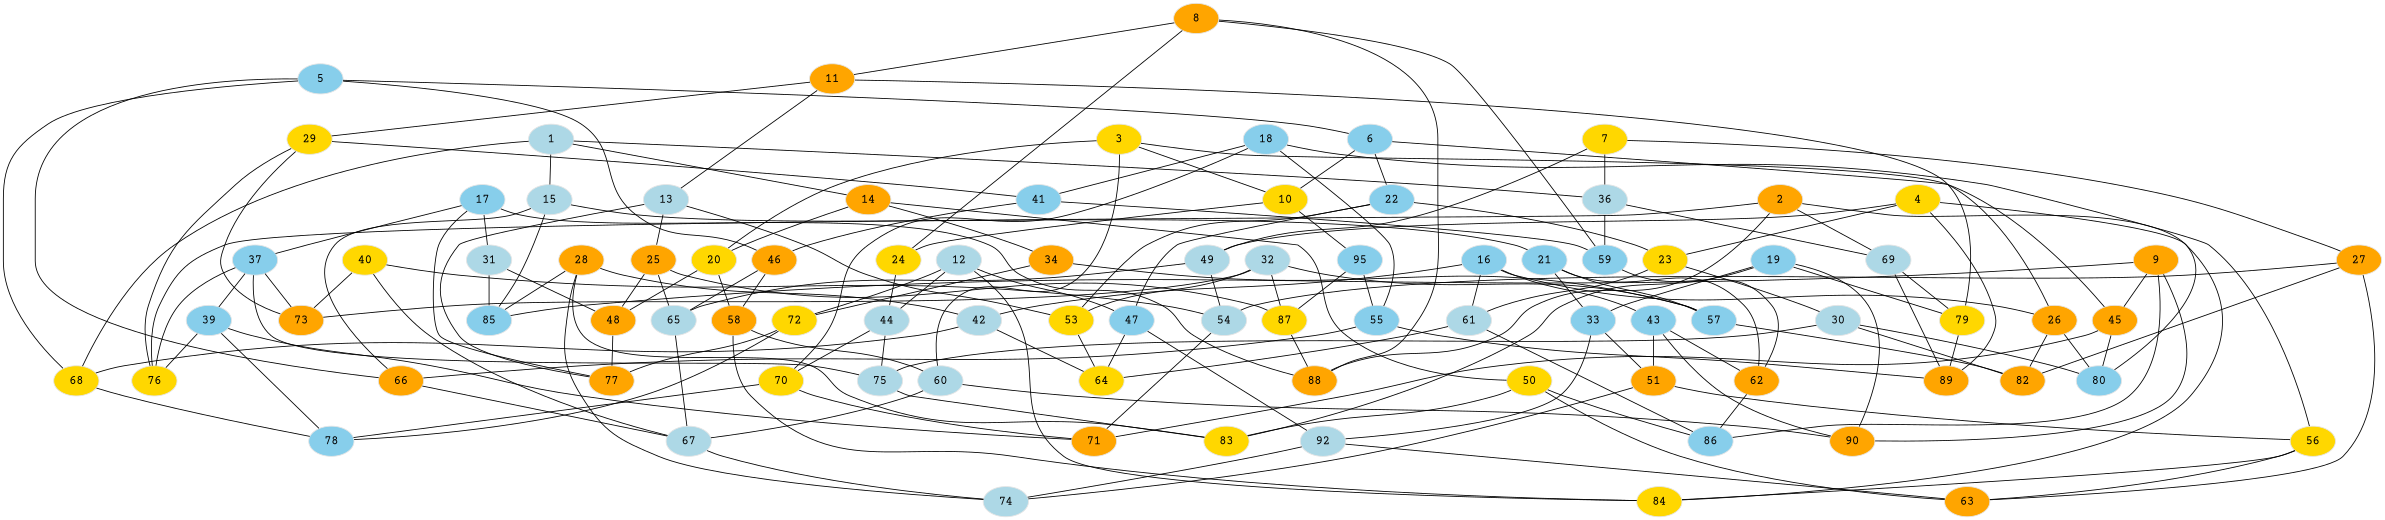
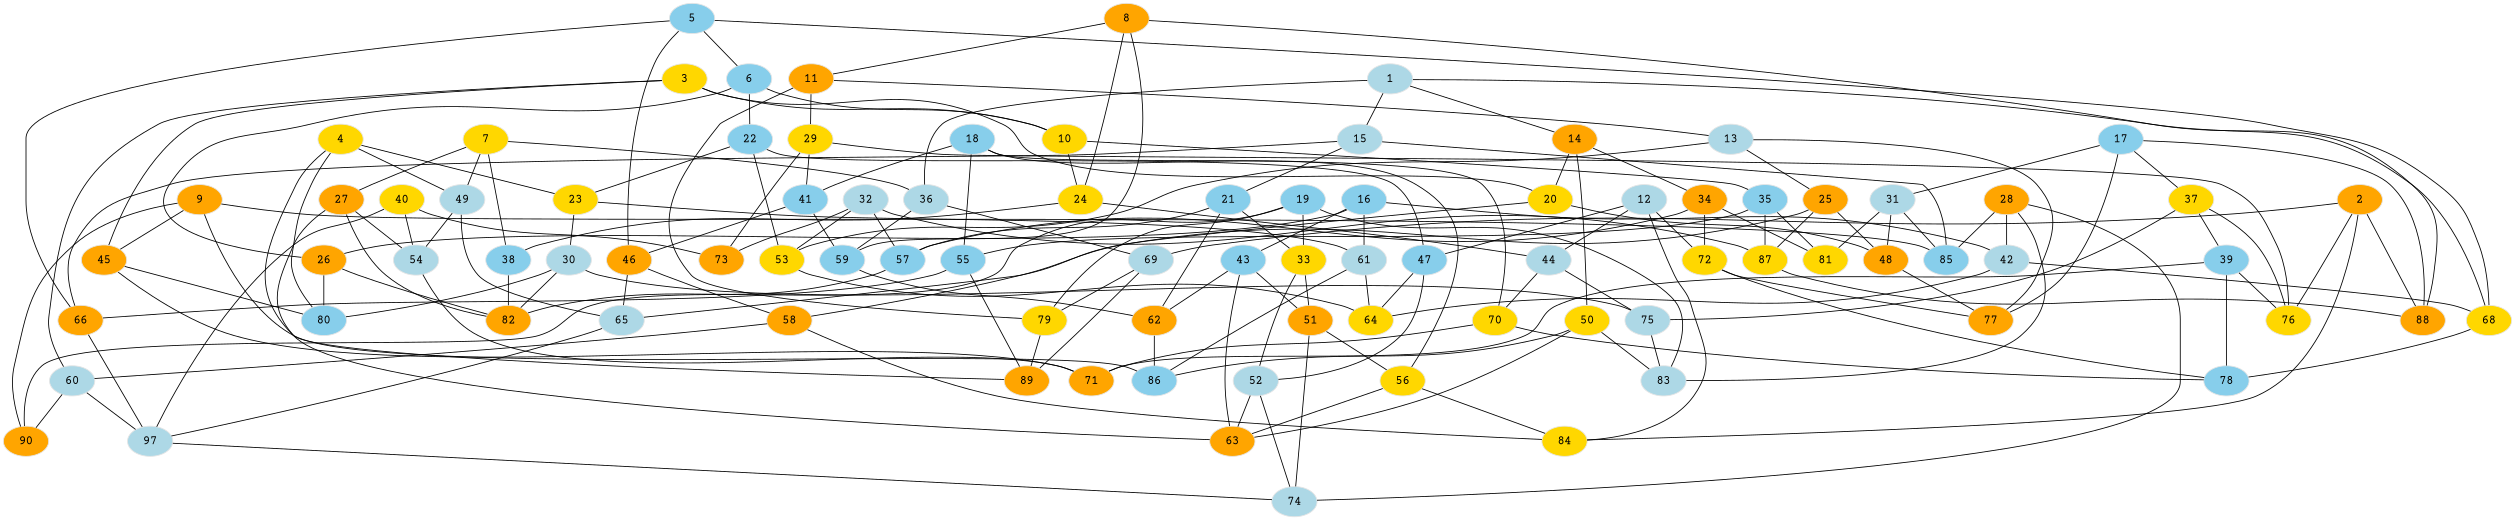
(255, 260) -> (2191, 200)
none -> (508, 260)
(1360, 260) -> (1765, 200)
none -> (1825, 260)
(278, 290) -> none
(1593, 320) -> (1304, 260)
(1746, 407) -> (1229, 327)
(689, 441) -> (150, 441)
(1226, 441) -> (1664, 381)
(1323, 441) -> (1256, 381)
